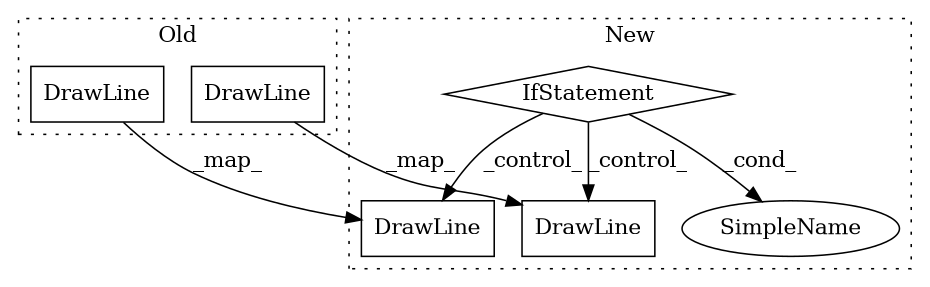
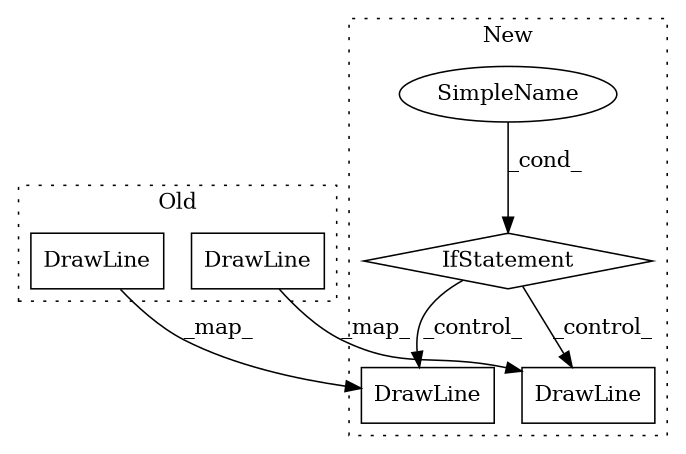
(692, 149) -> (508, 170)
